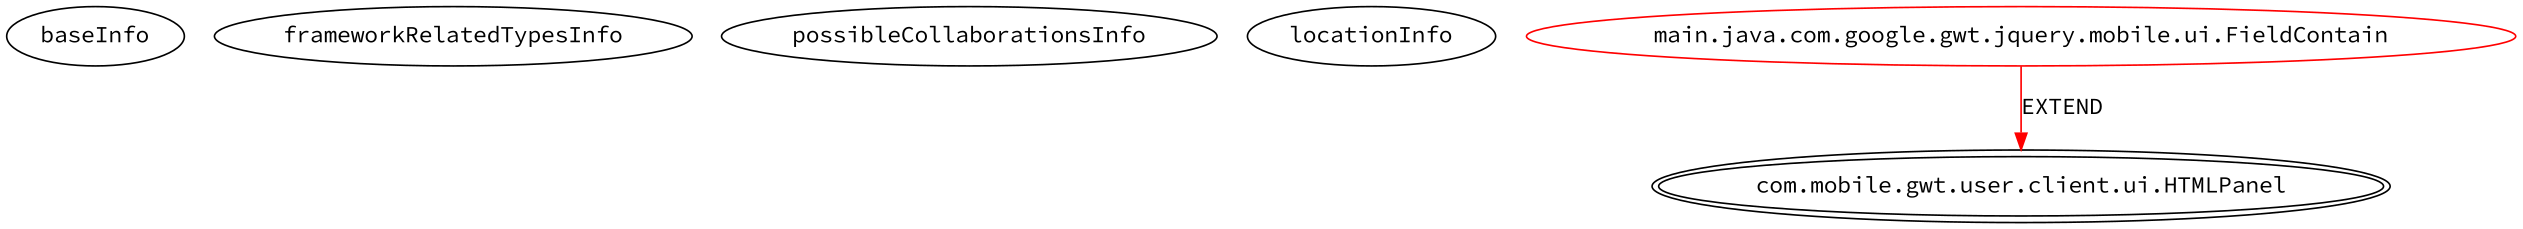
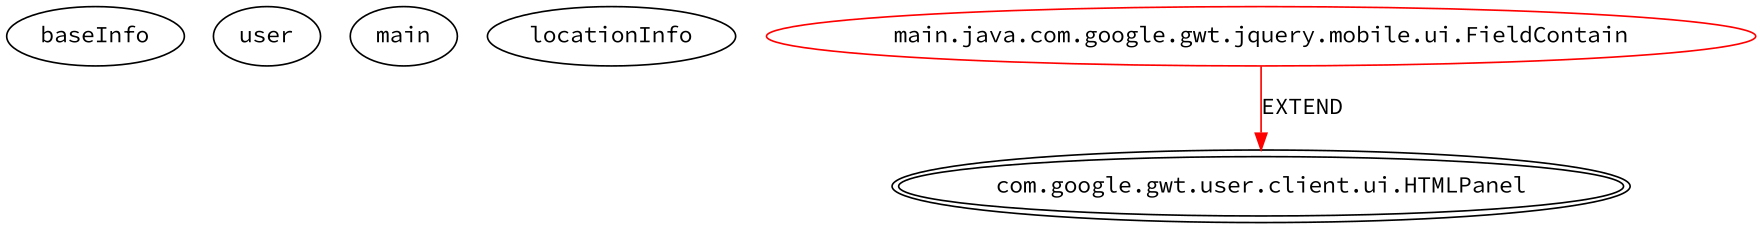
(453, 36) -> (267, 36)
(969, 36) -> (404, 36)
(2021, 186) -> (1261, 186)
